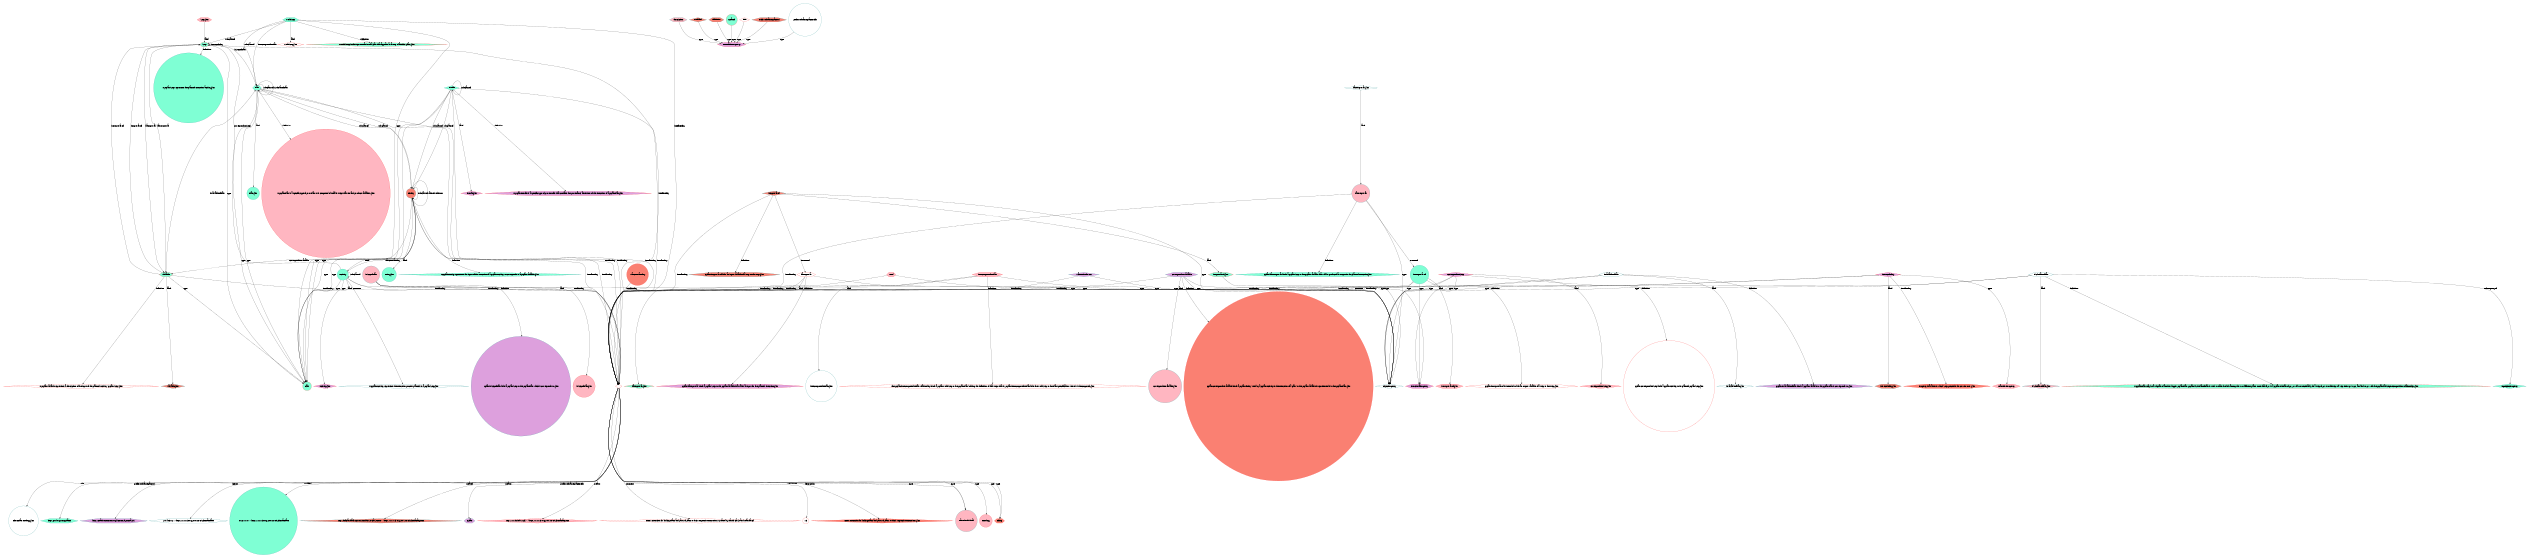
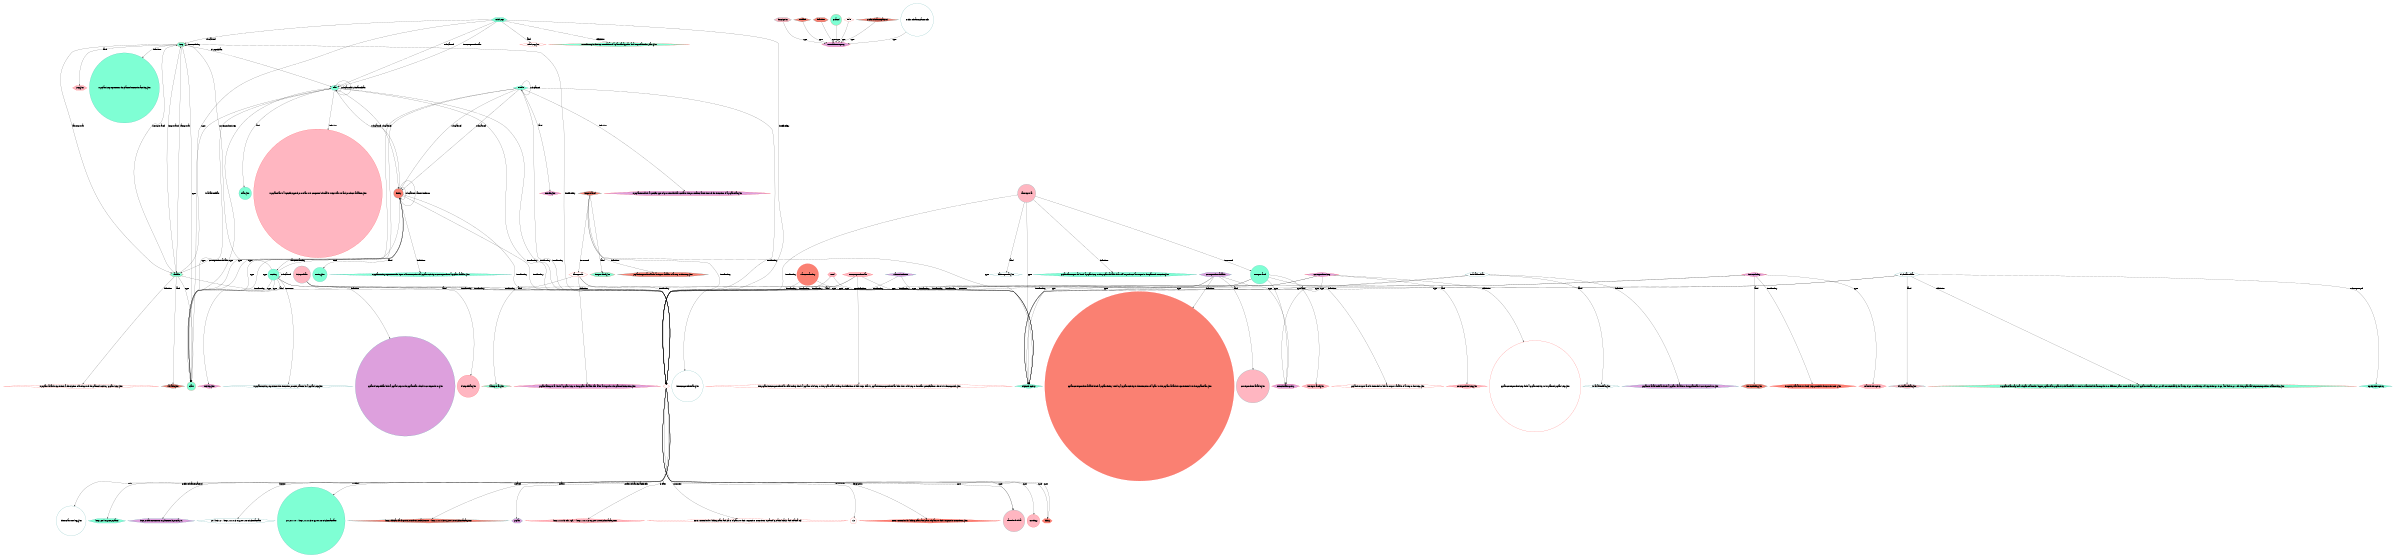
(769, 20) -> (877, 20)
(204, 32) -> (115, 48)
(1361, 137) -> (1016, 237)
(1385, 288) -> (962, 290)
(1389, 386) -> (1029, 386)
